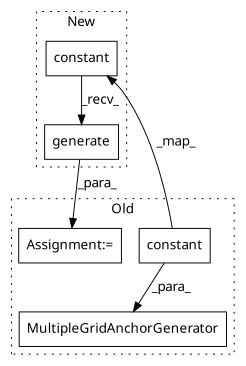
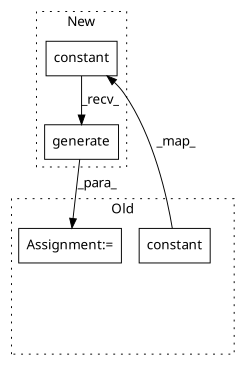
(123, 329) -> none
